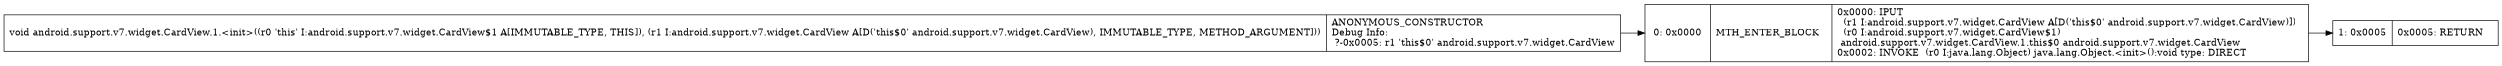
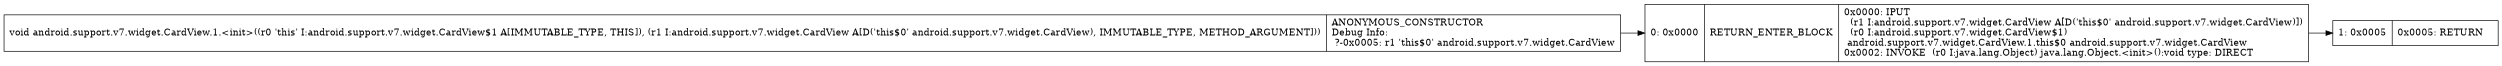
(1768, 33) -> (1772, 33)
